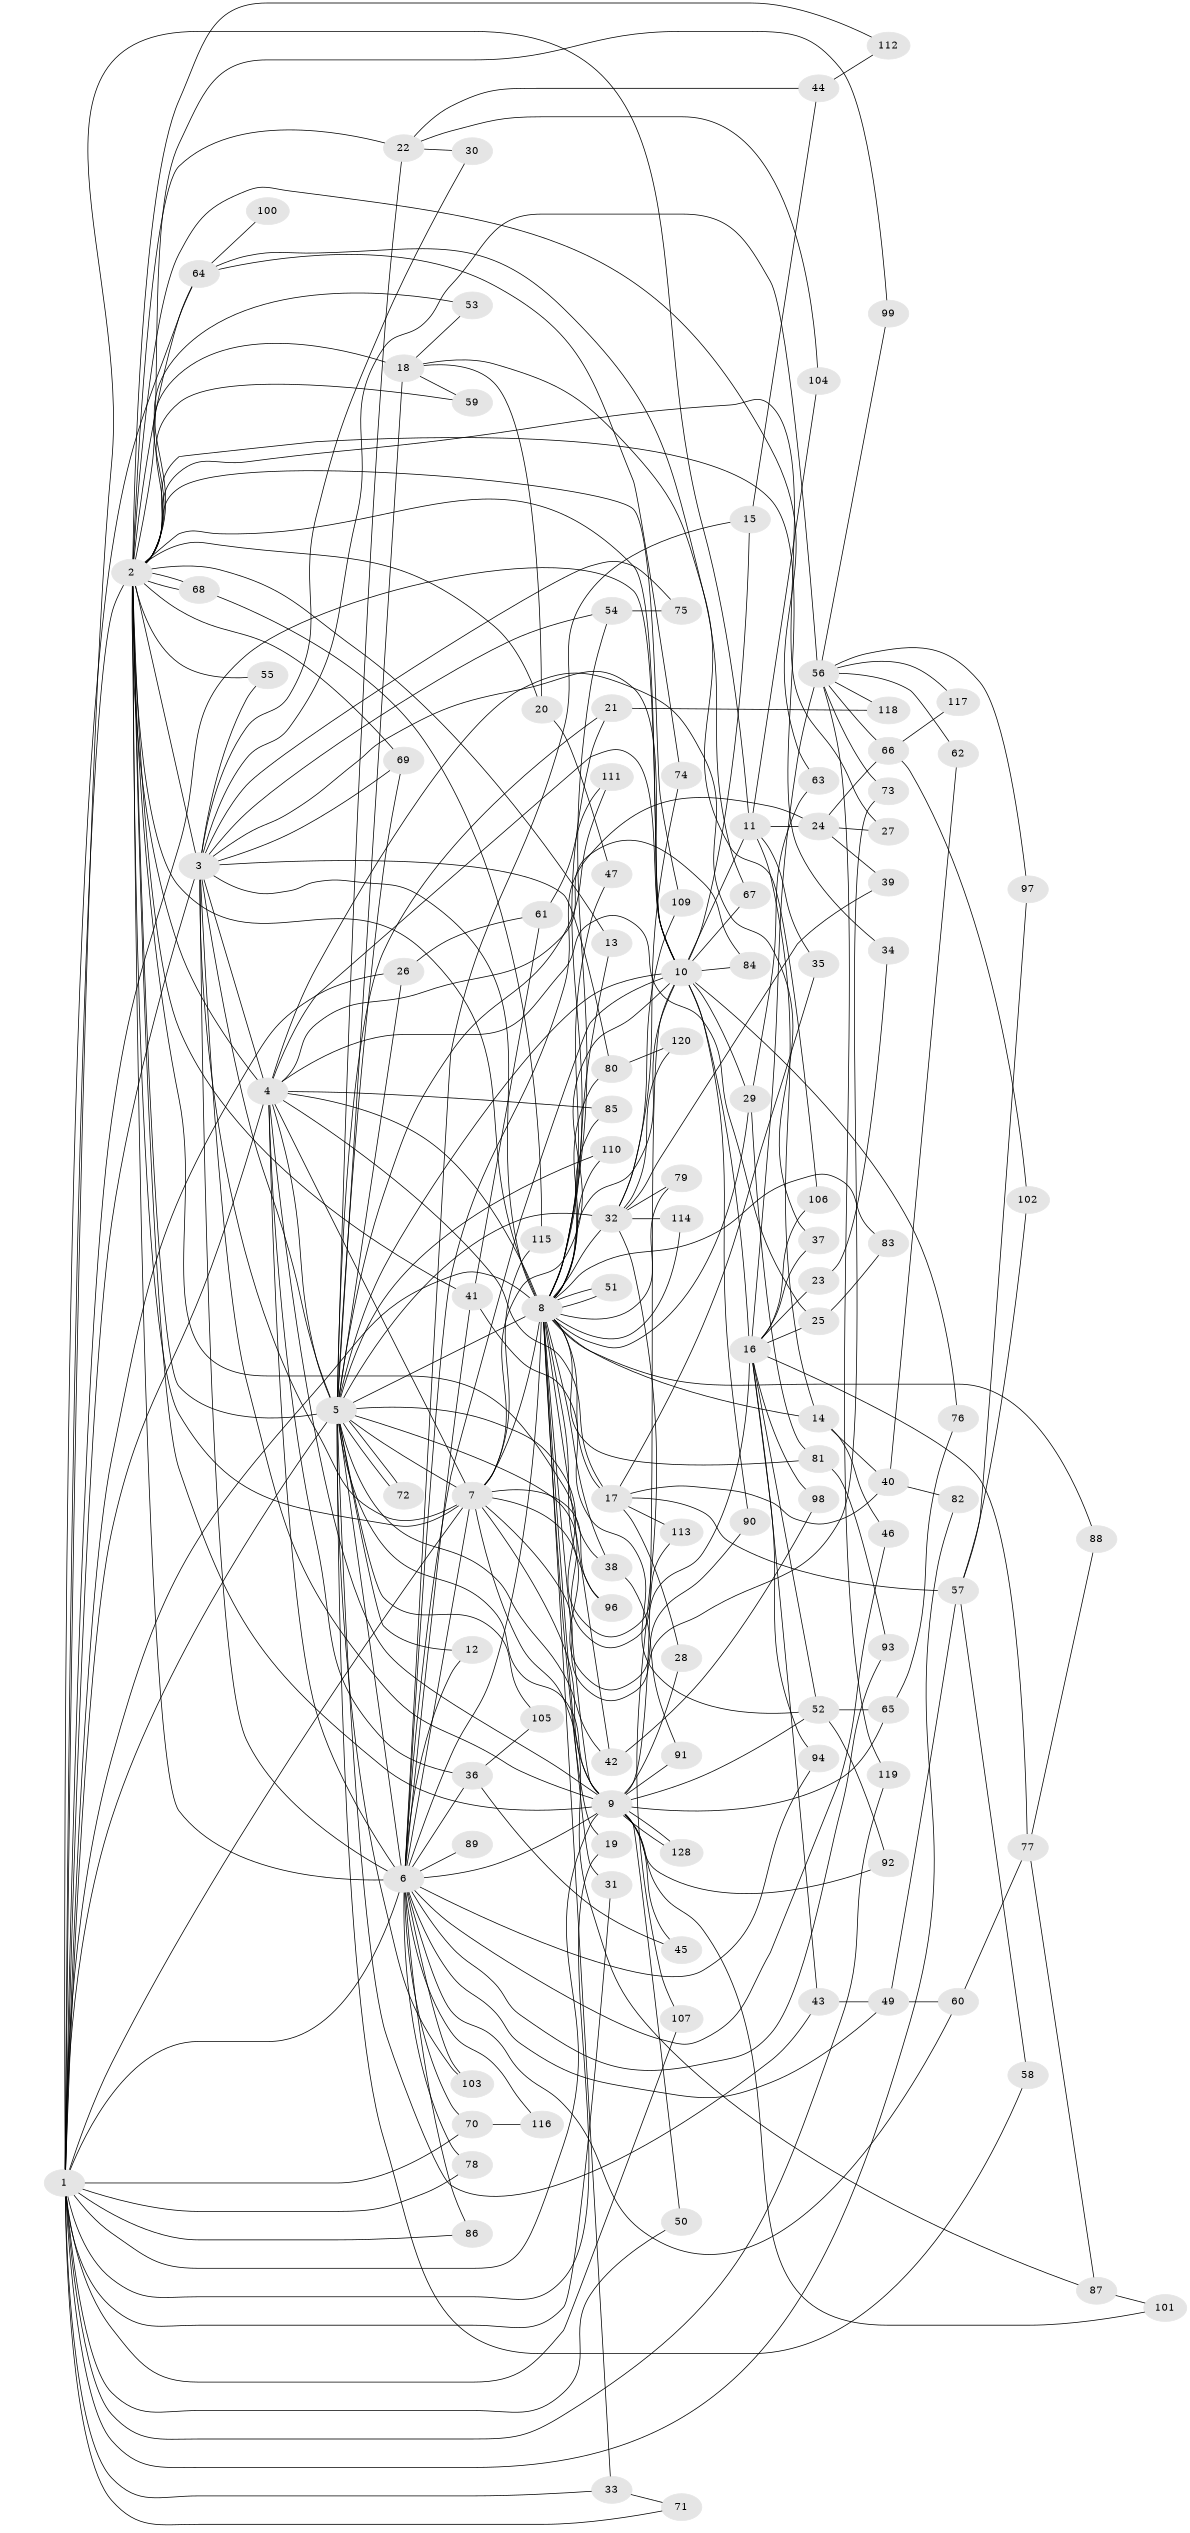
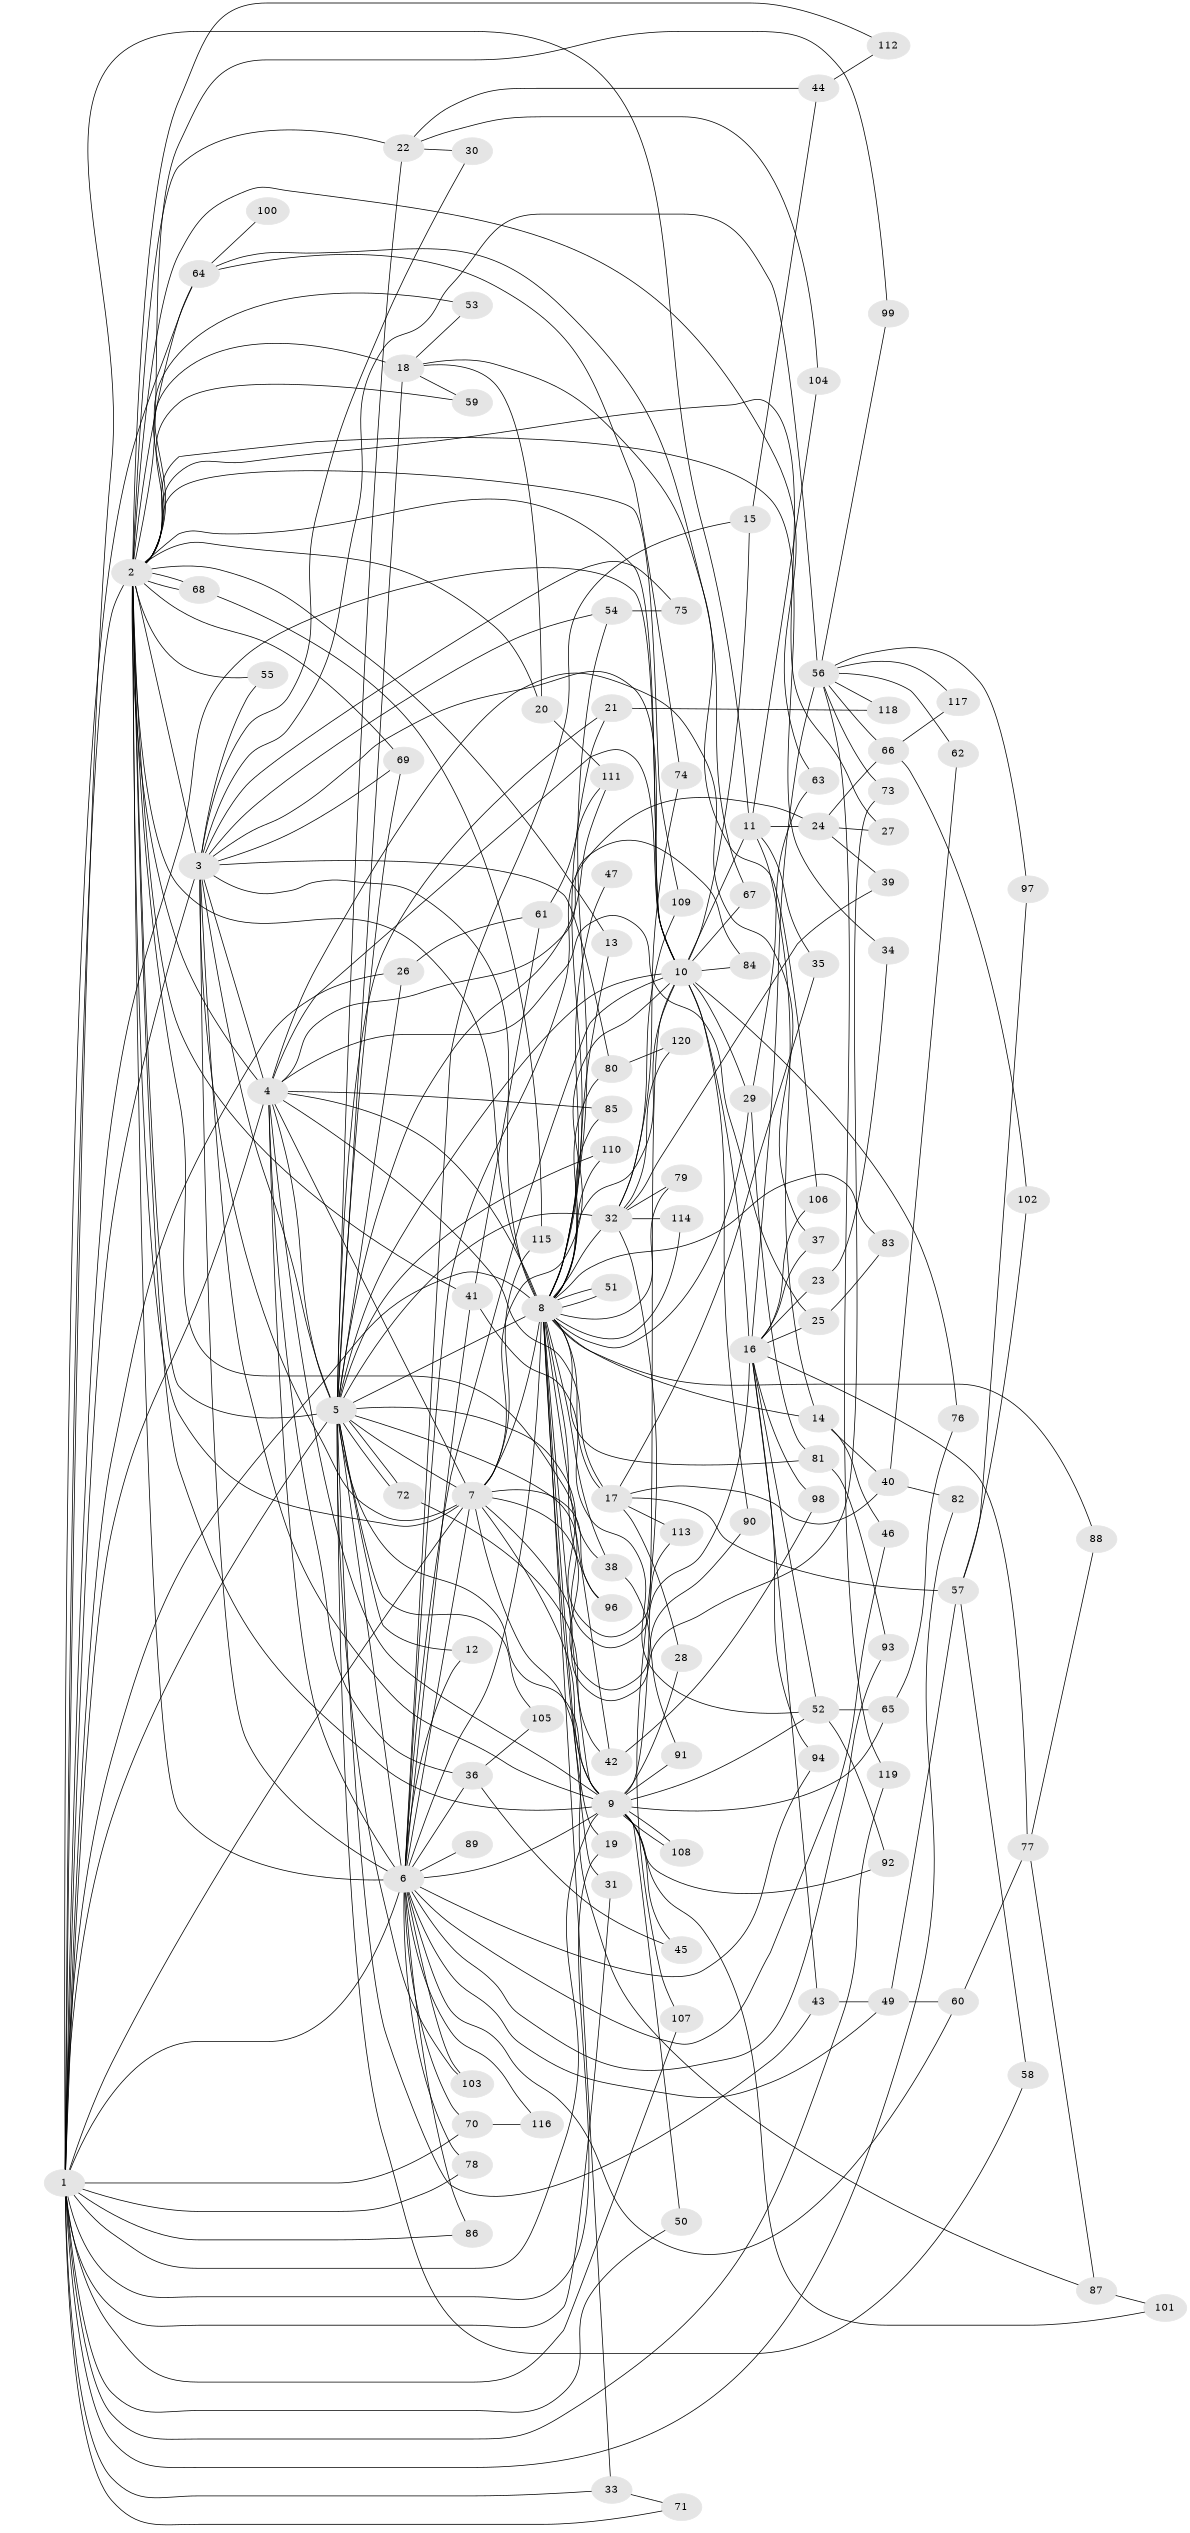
(592, 810) -> (577, 743)
(484, 1569) -> (551, 1599)
(682, 1853) -> (682, 1853)
